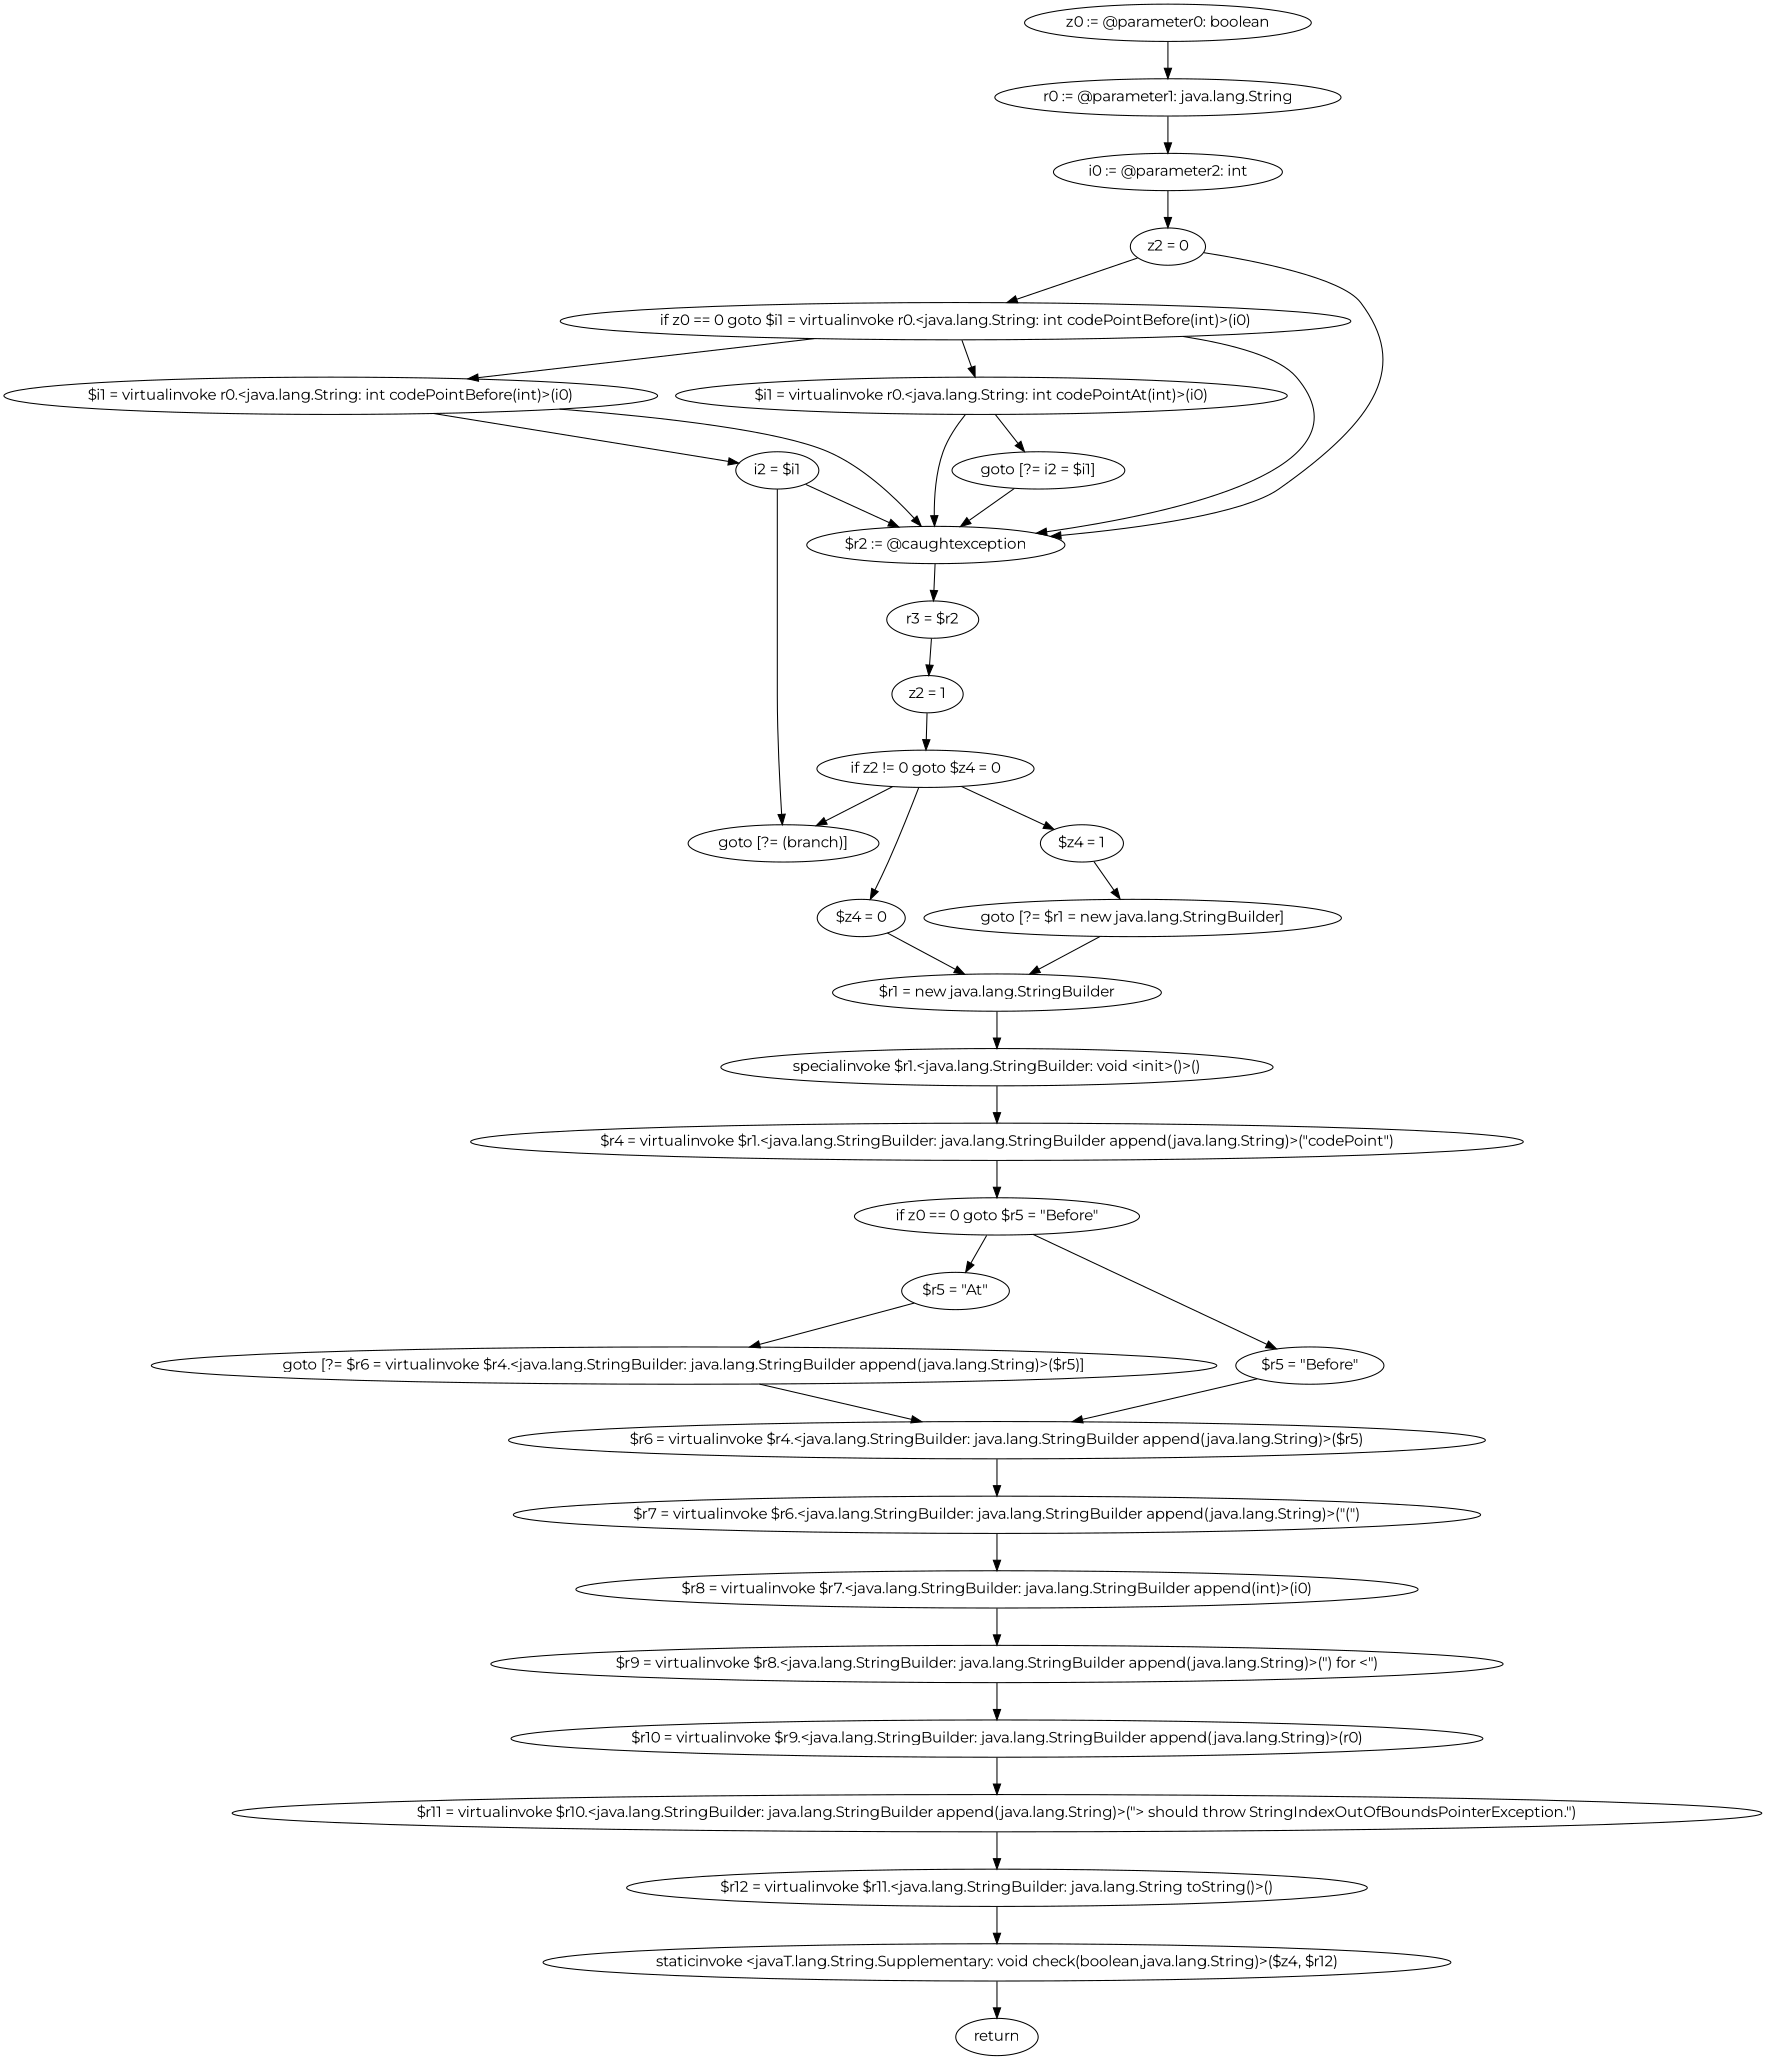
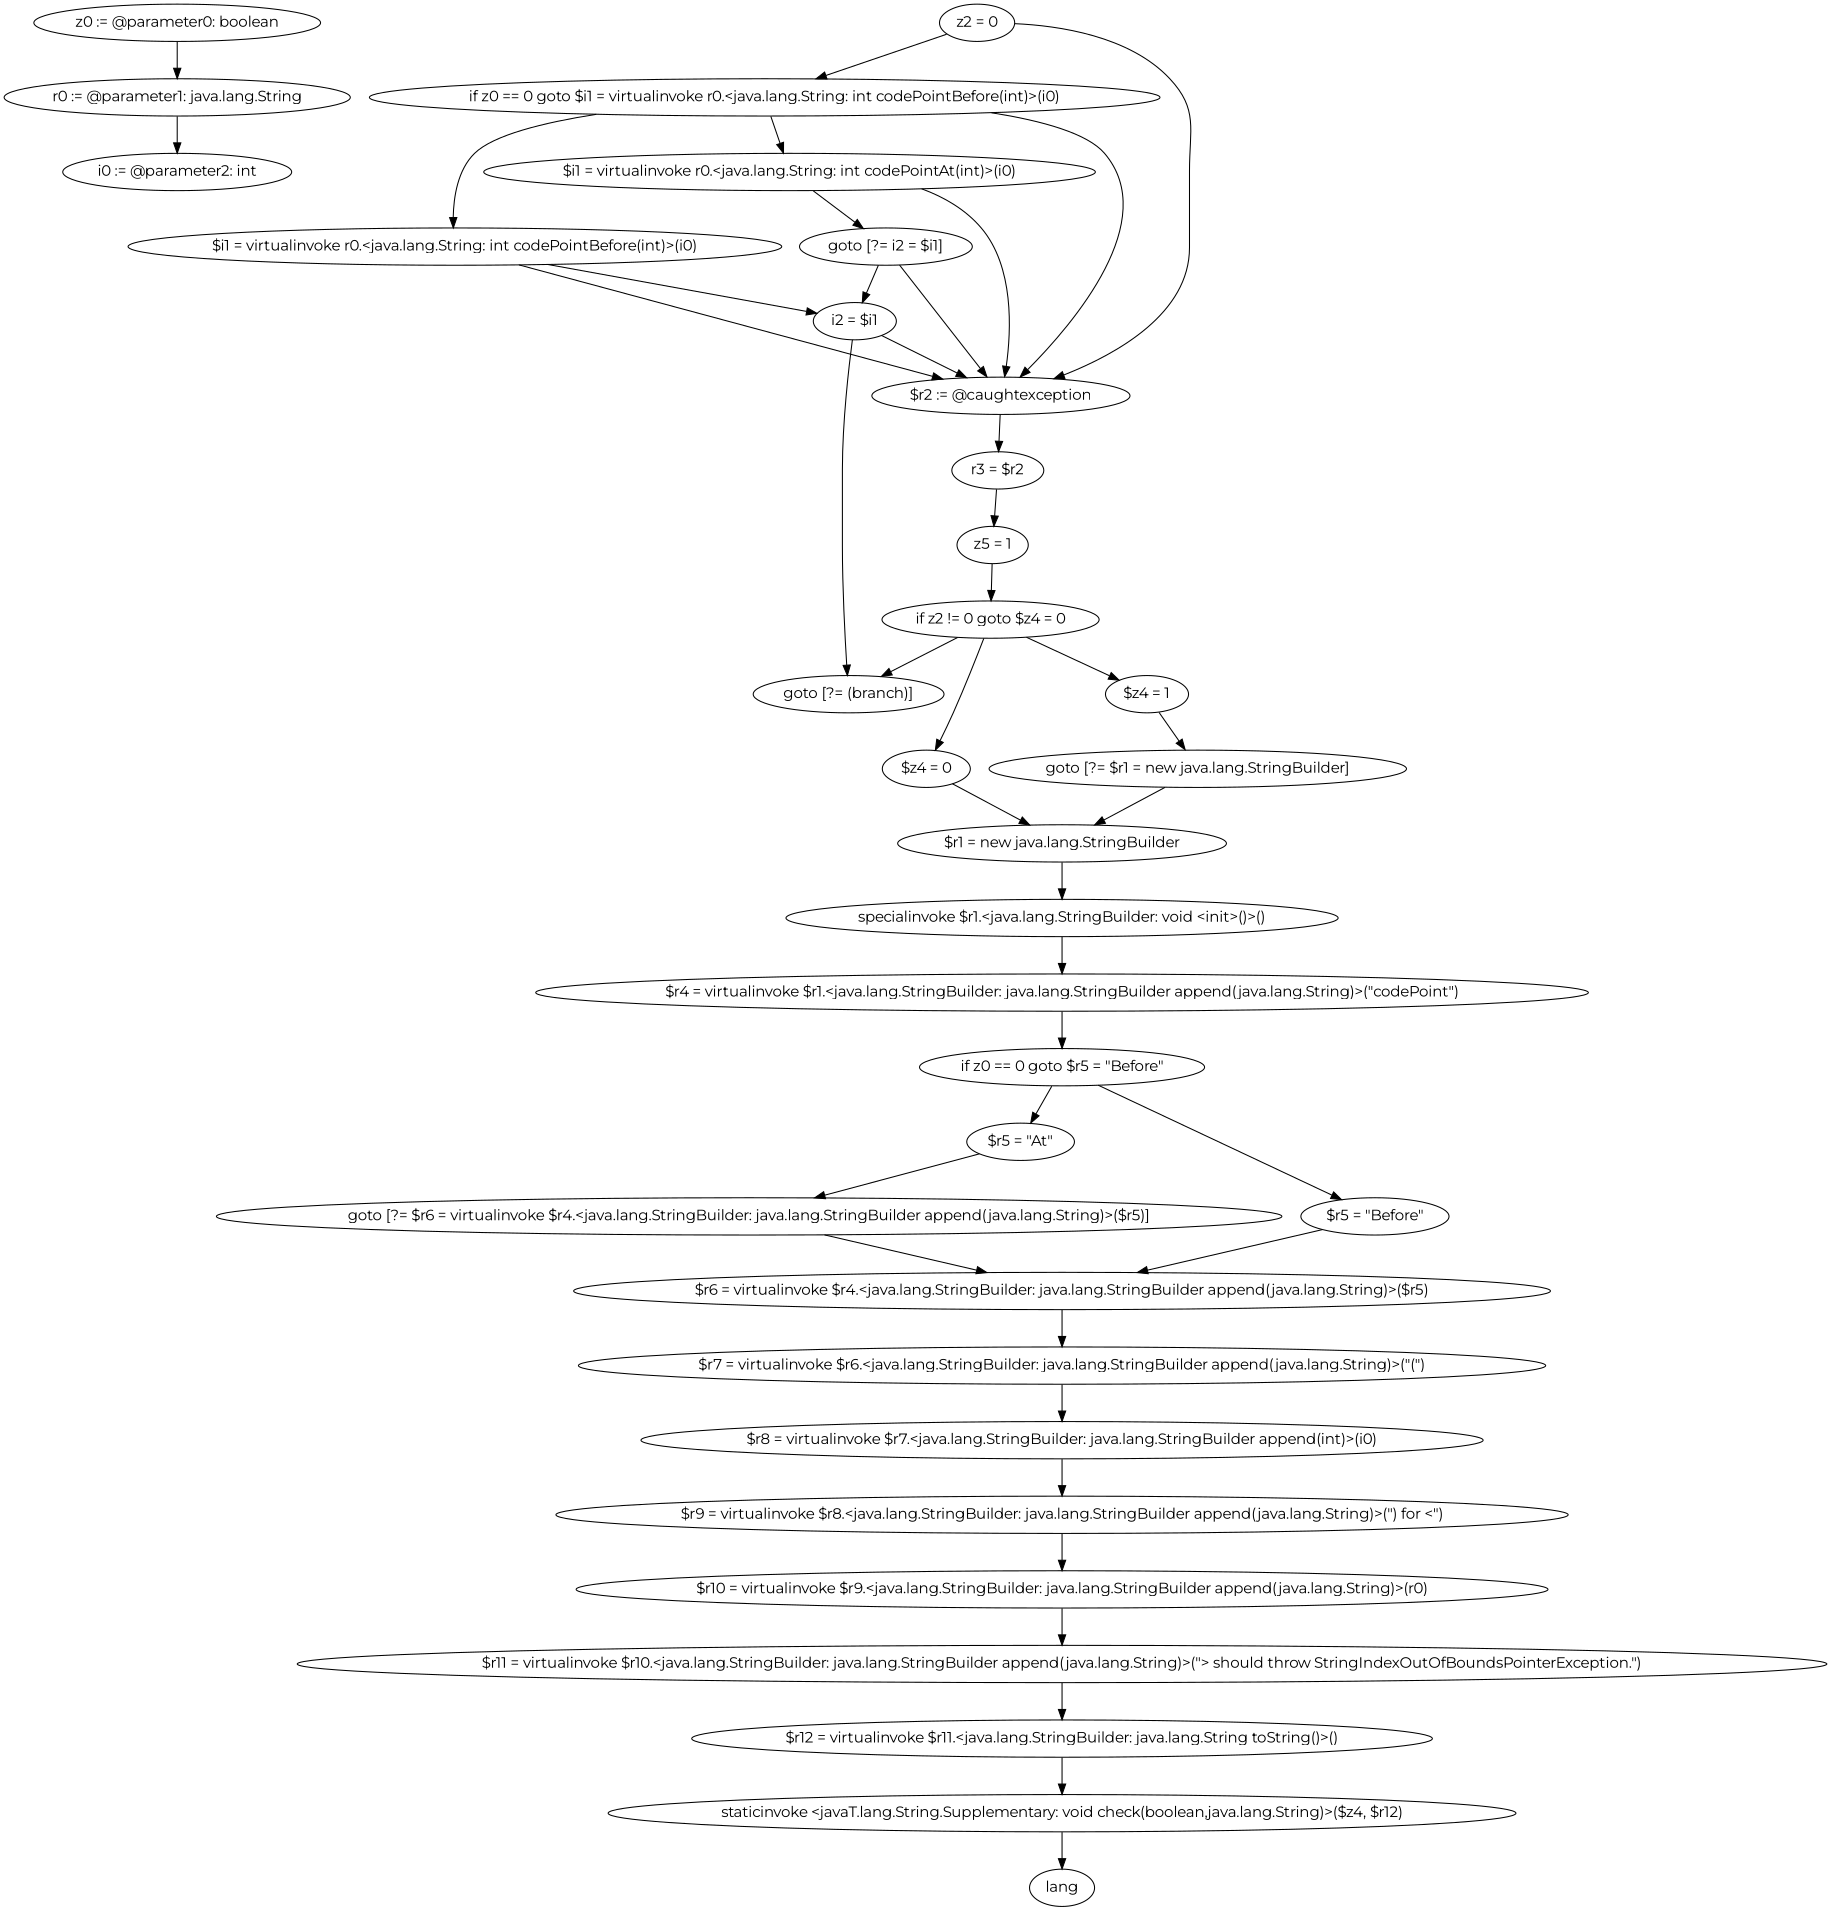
(1168, 204) -> none
none -> (872, 279)
(928, 694) -> (993, 545)
(997, 2037) -> (1062, 1888)
